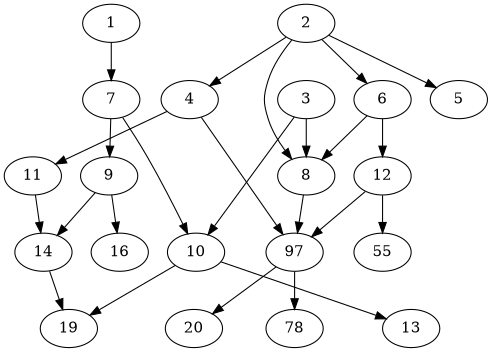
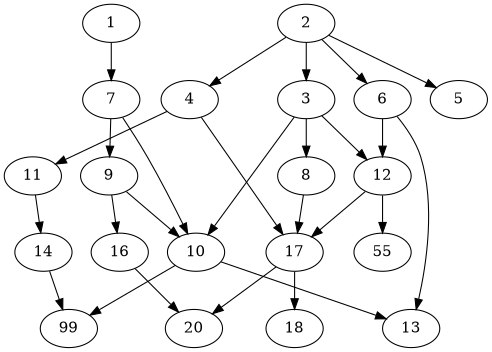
(265, 94) -> (306, 56)
none -> (340, 134)
(348, 134) -> (428, 204)
(80, 210) -> (149, 211)
(295, 252) -> (295, 252)
none -> (153, 287)
(69, 329) -> (69, 329)
(295, 329) -> (295, 329)
